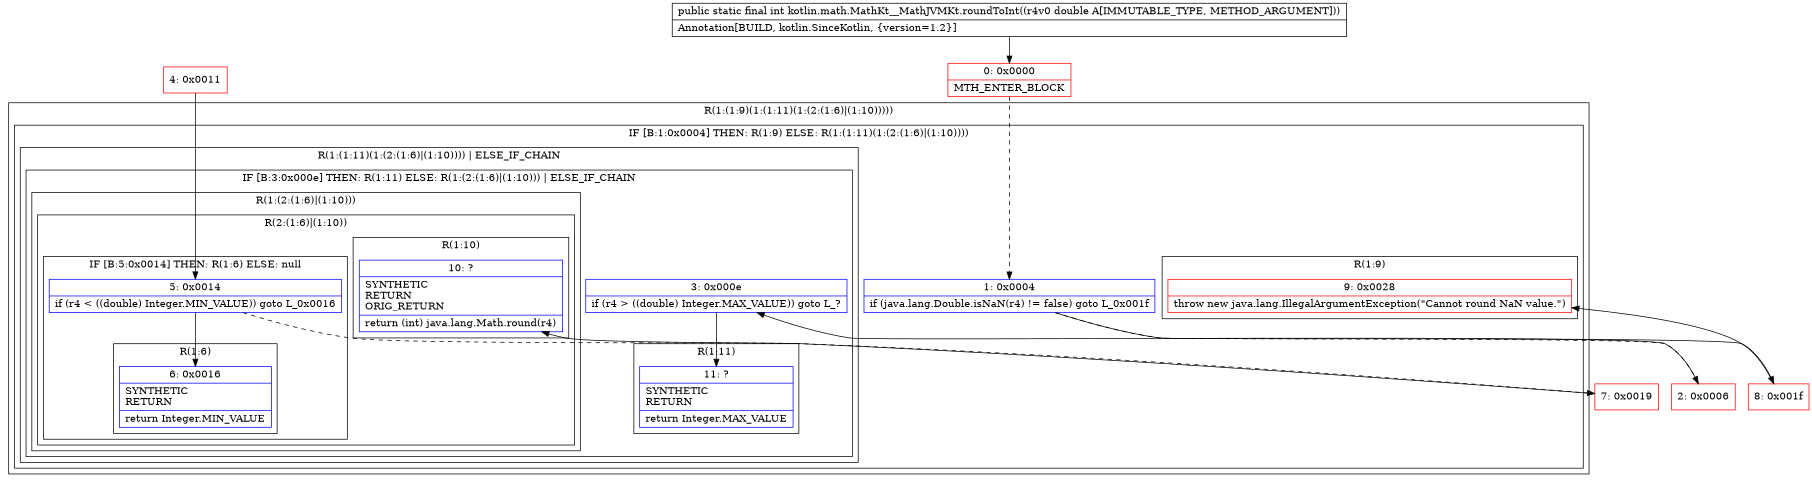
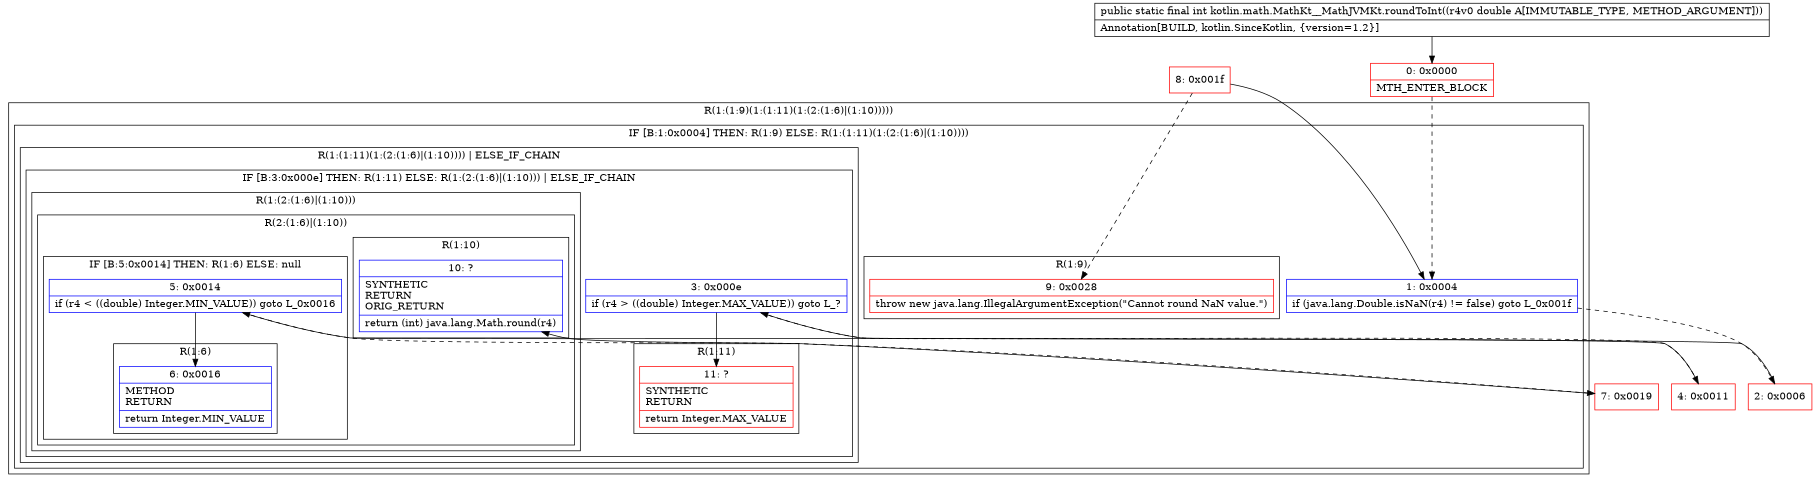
(1687, 325) -> (1139, 183)
none -> (1234, 338)
(1419, 339) -> (1344, 158)
(157, 391) -> (150, 391)
(716, 397) -> (716, 397)
